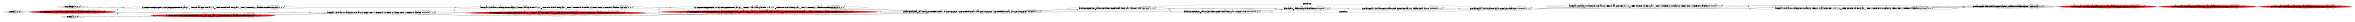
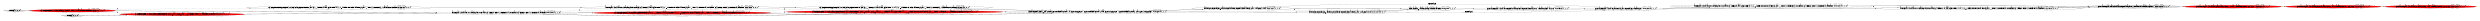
(73, 7) -> none
